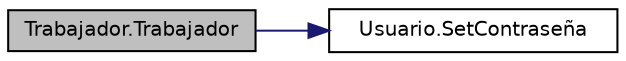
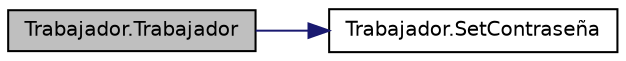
(473, 31) -> (473, 31)
